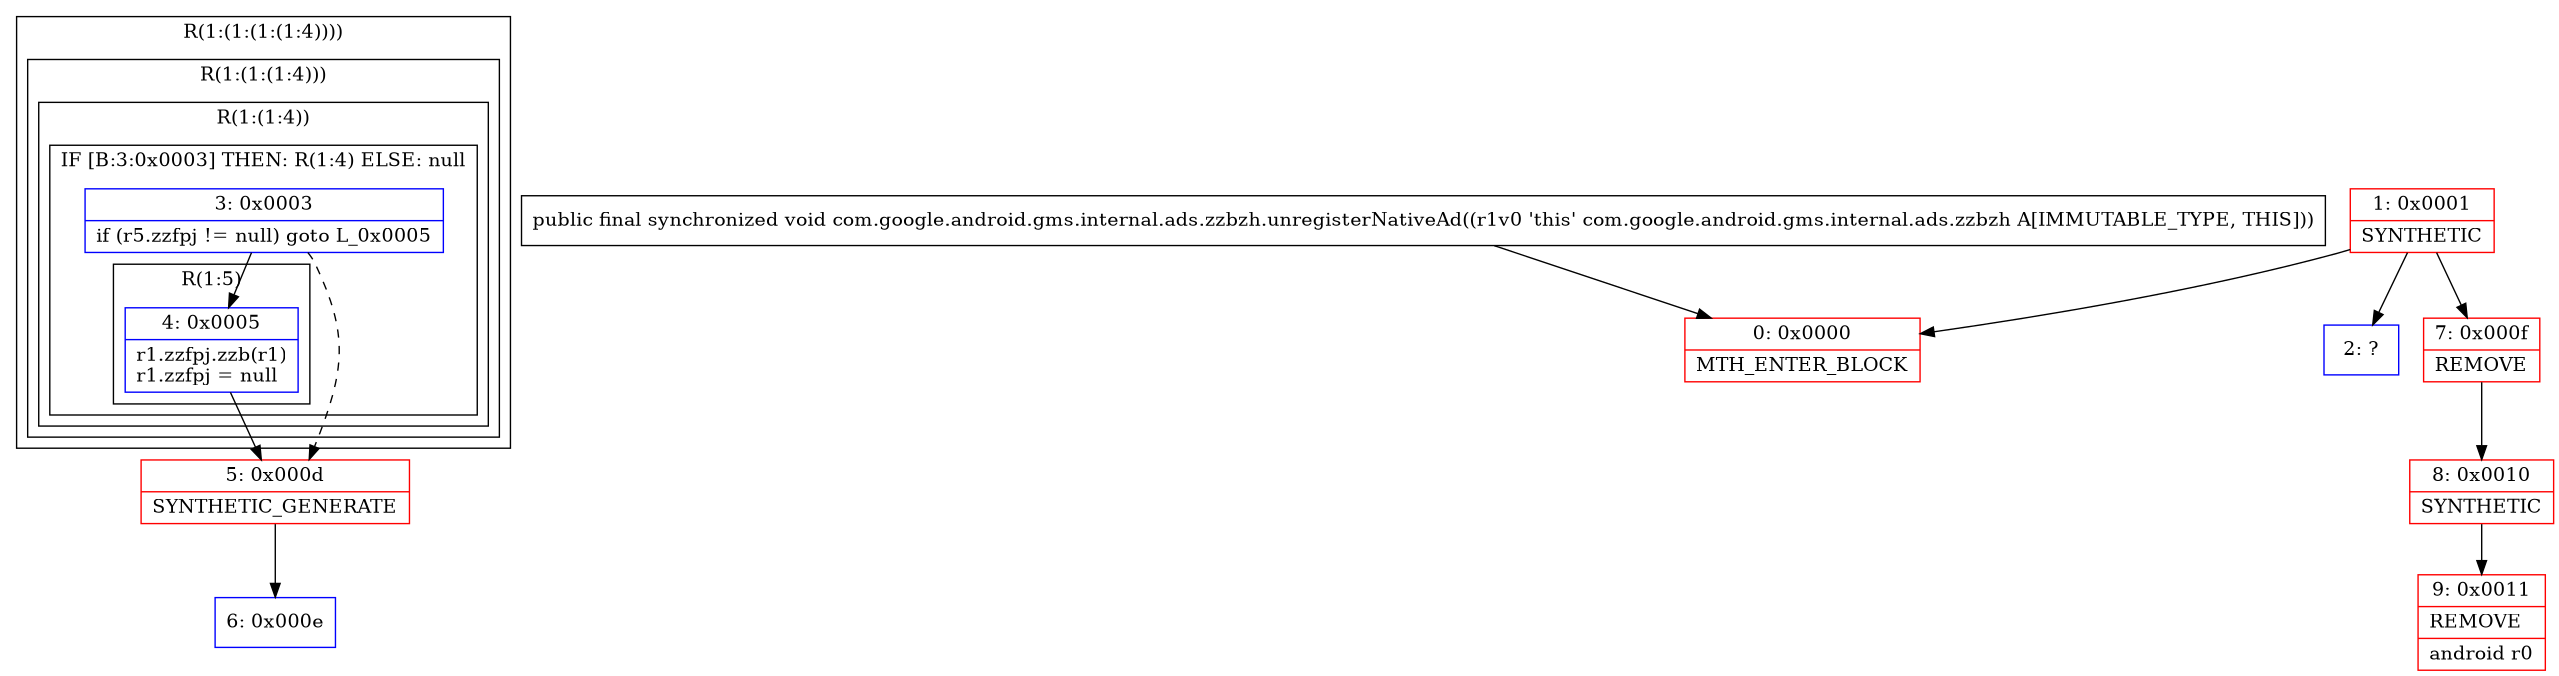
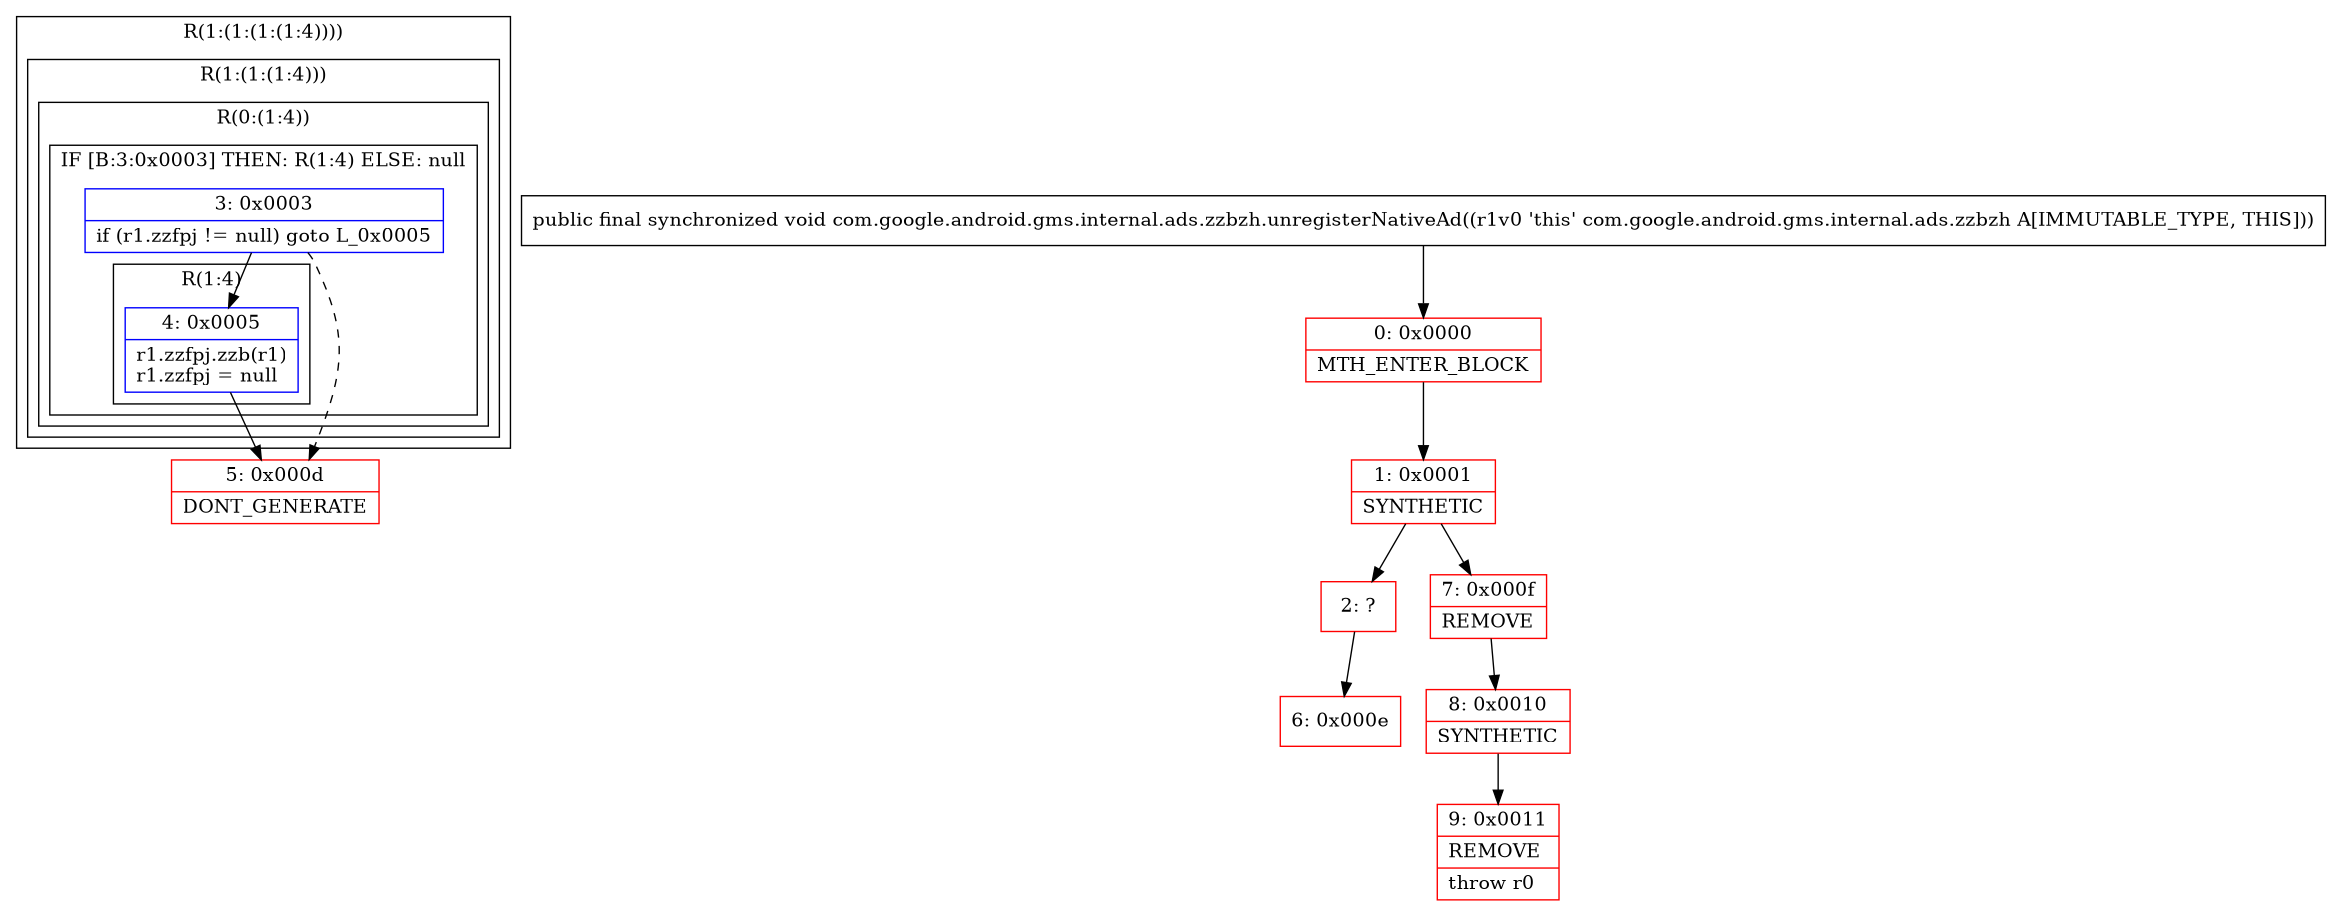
(264, 118) -> (264, 118)
(264, 236) -> (264, 236)
(212, 280) -> (212, 280)
(2143, 297) -> (1423, 414)
(2361, 350) -> (1358, 607)
(275, 507) -> (275, 507)
(275, 554) -> (1351, 657)
(275, 622) -> (1340, 721)
(2482, 654) -> (1492, 883)
